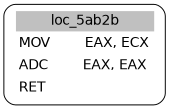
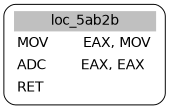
(84, 43) -> (84, 43)
